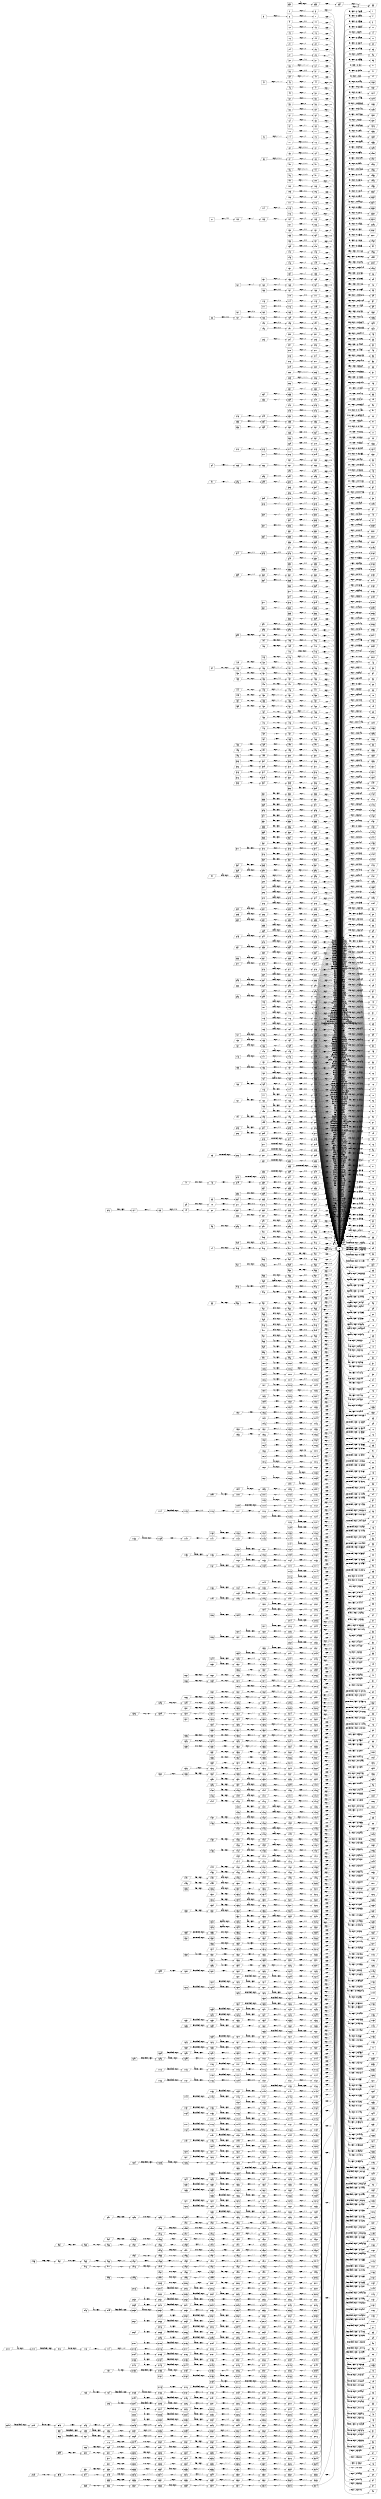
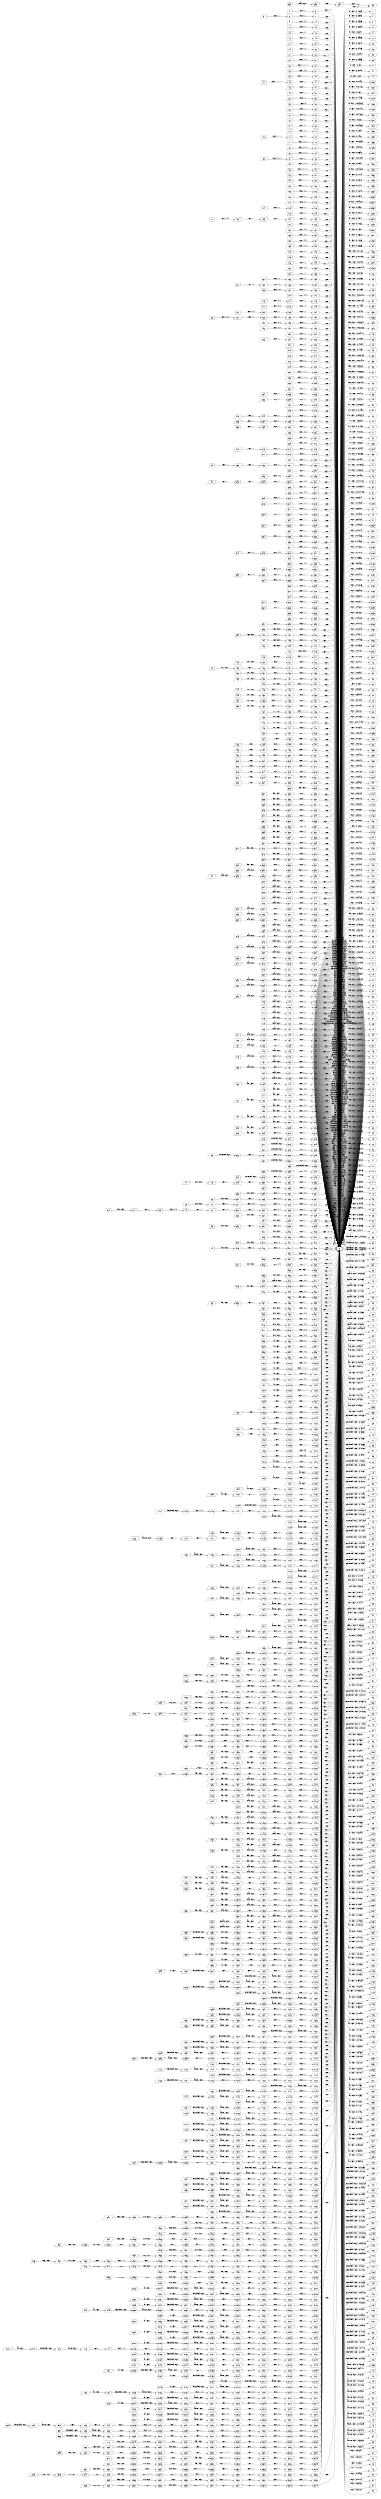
none -> (276, 2081)
